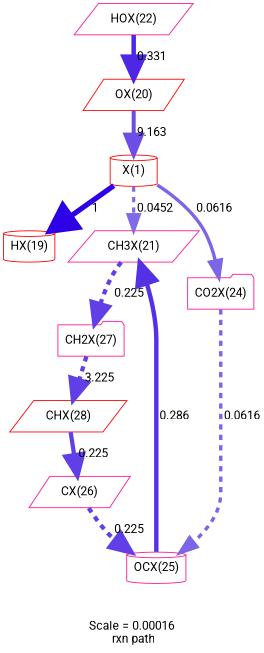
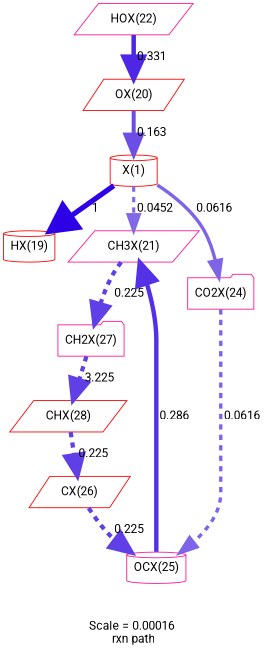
(150, 133) -> (150, 133)
(72, 443) -> (72, 443)
(80, 492) -> (80, 492)
